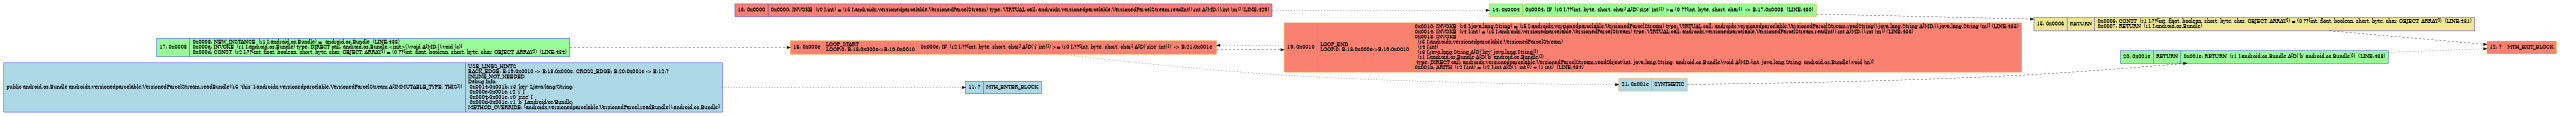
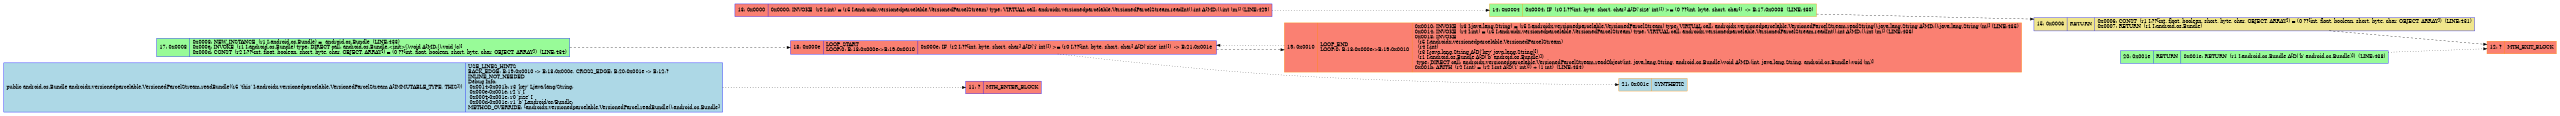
(1003, 47) -> (1003, 47)
(1936, 79) -> none
(1003, 87) -> (1003, 87)
